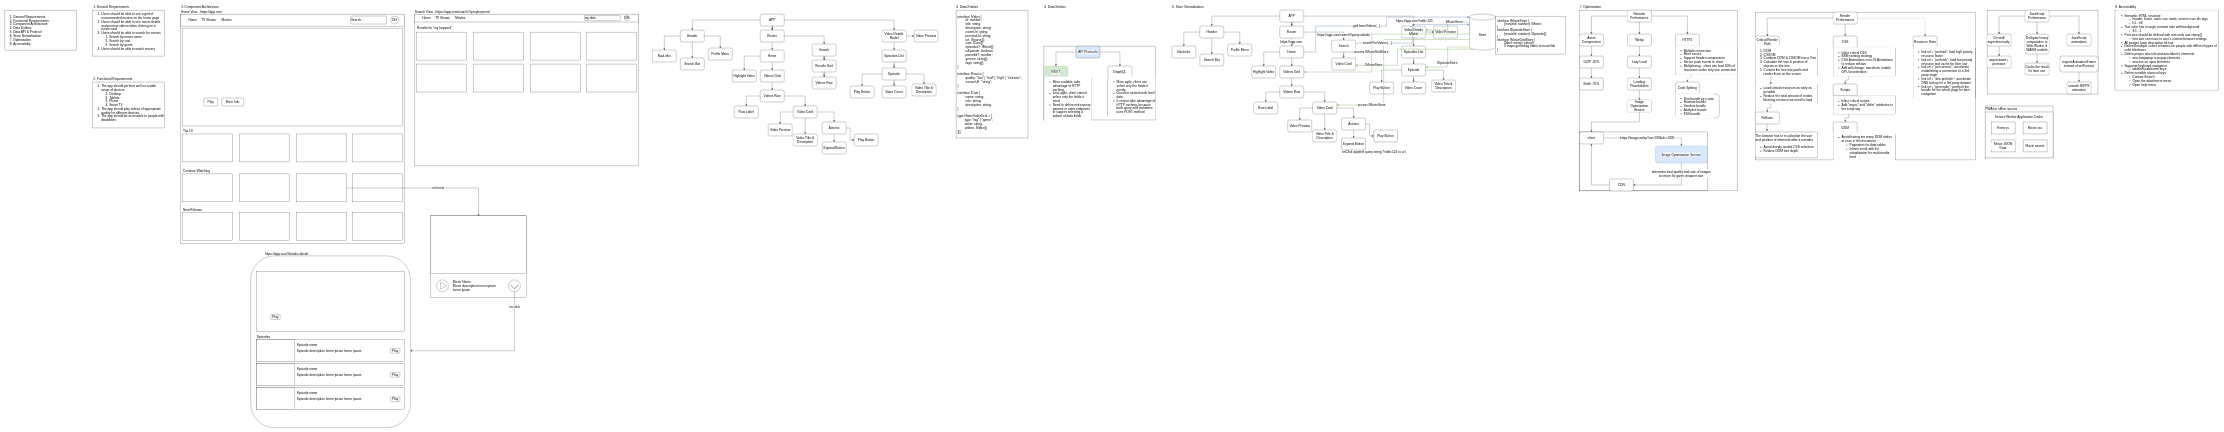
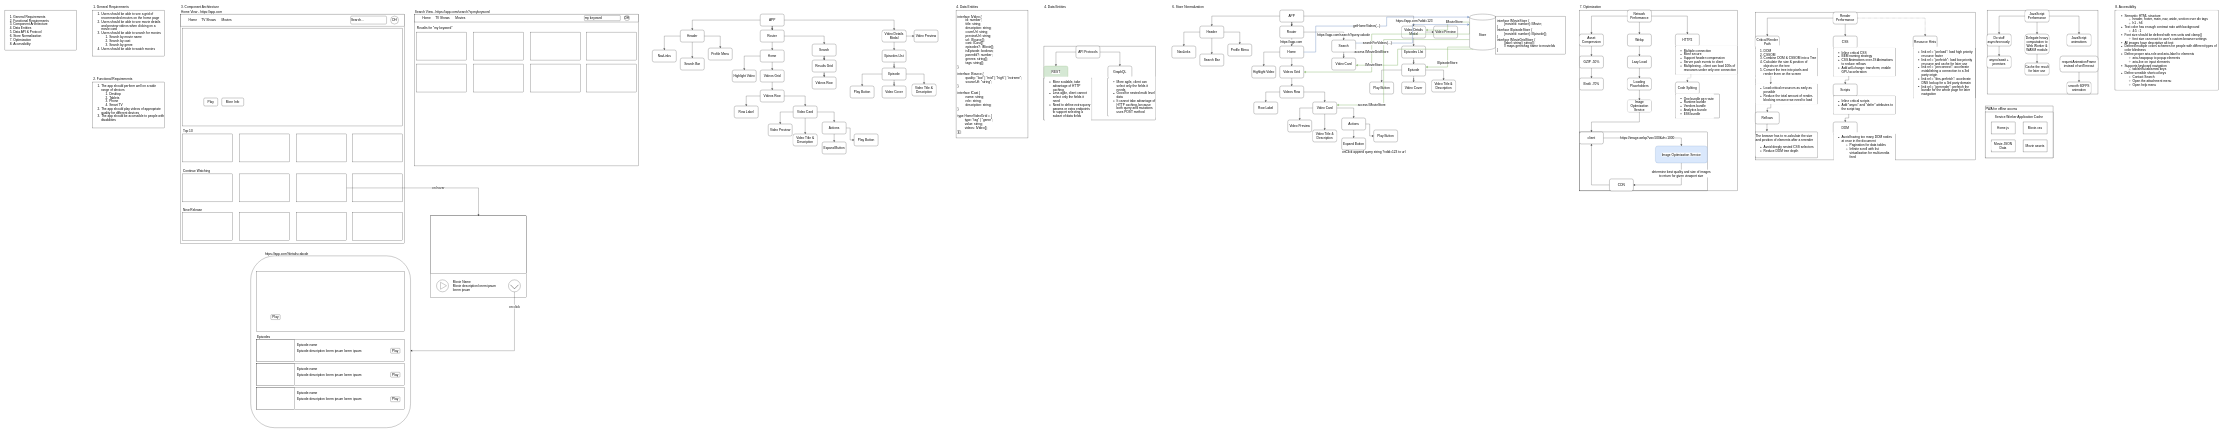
(590, 18) -> (593, 18)
(1088, 52) -> (1088, 52)
(1698, 106) -> (1698, 106)
